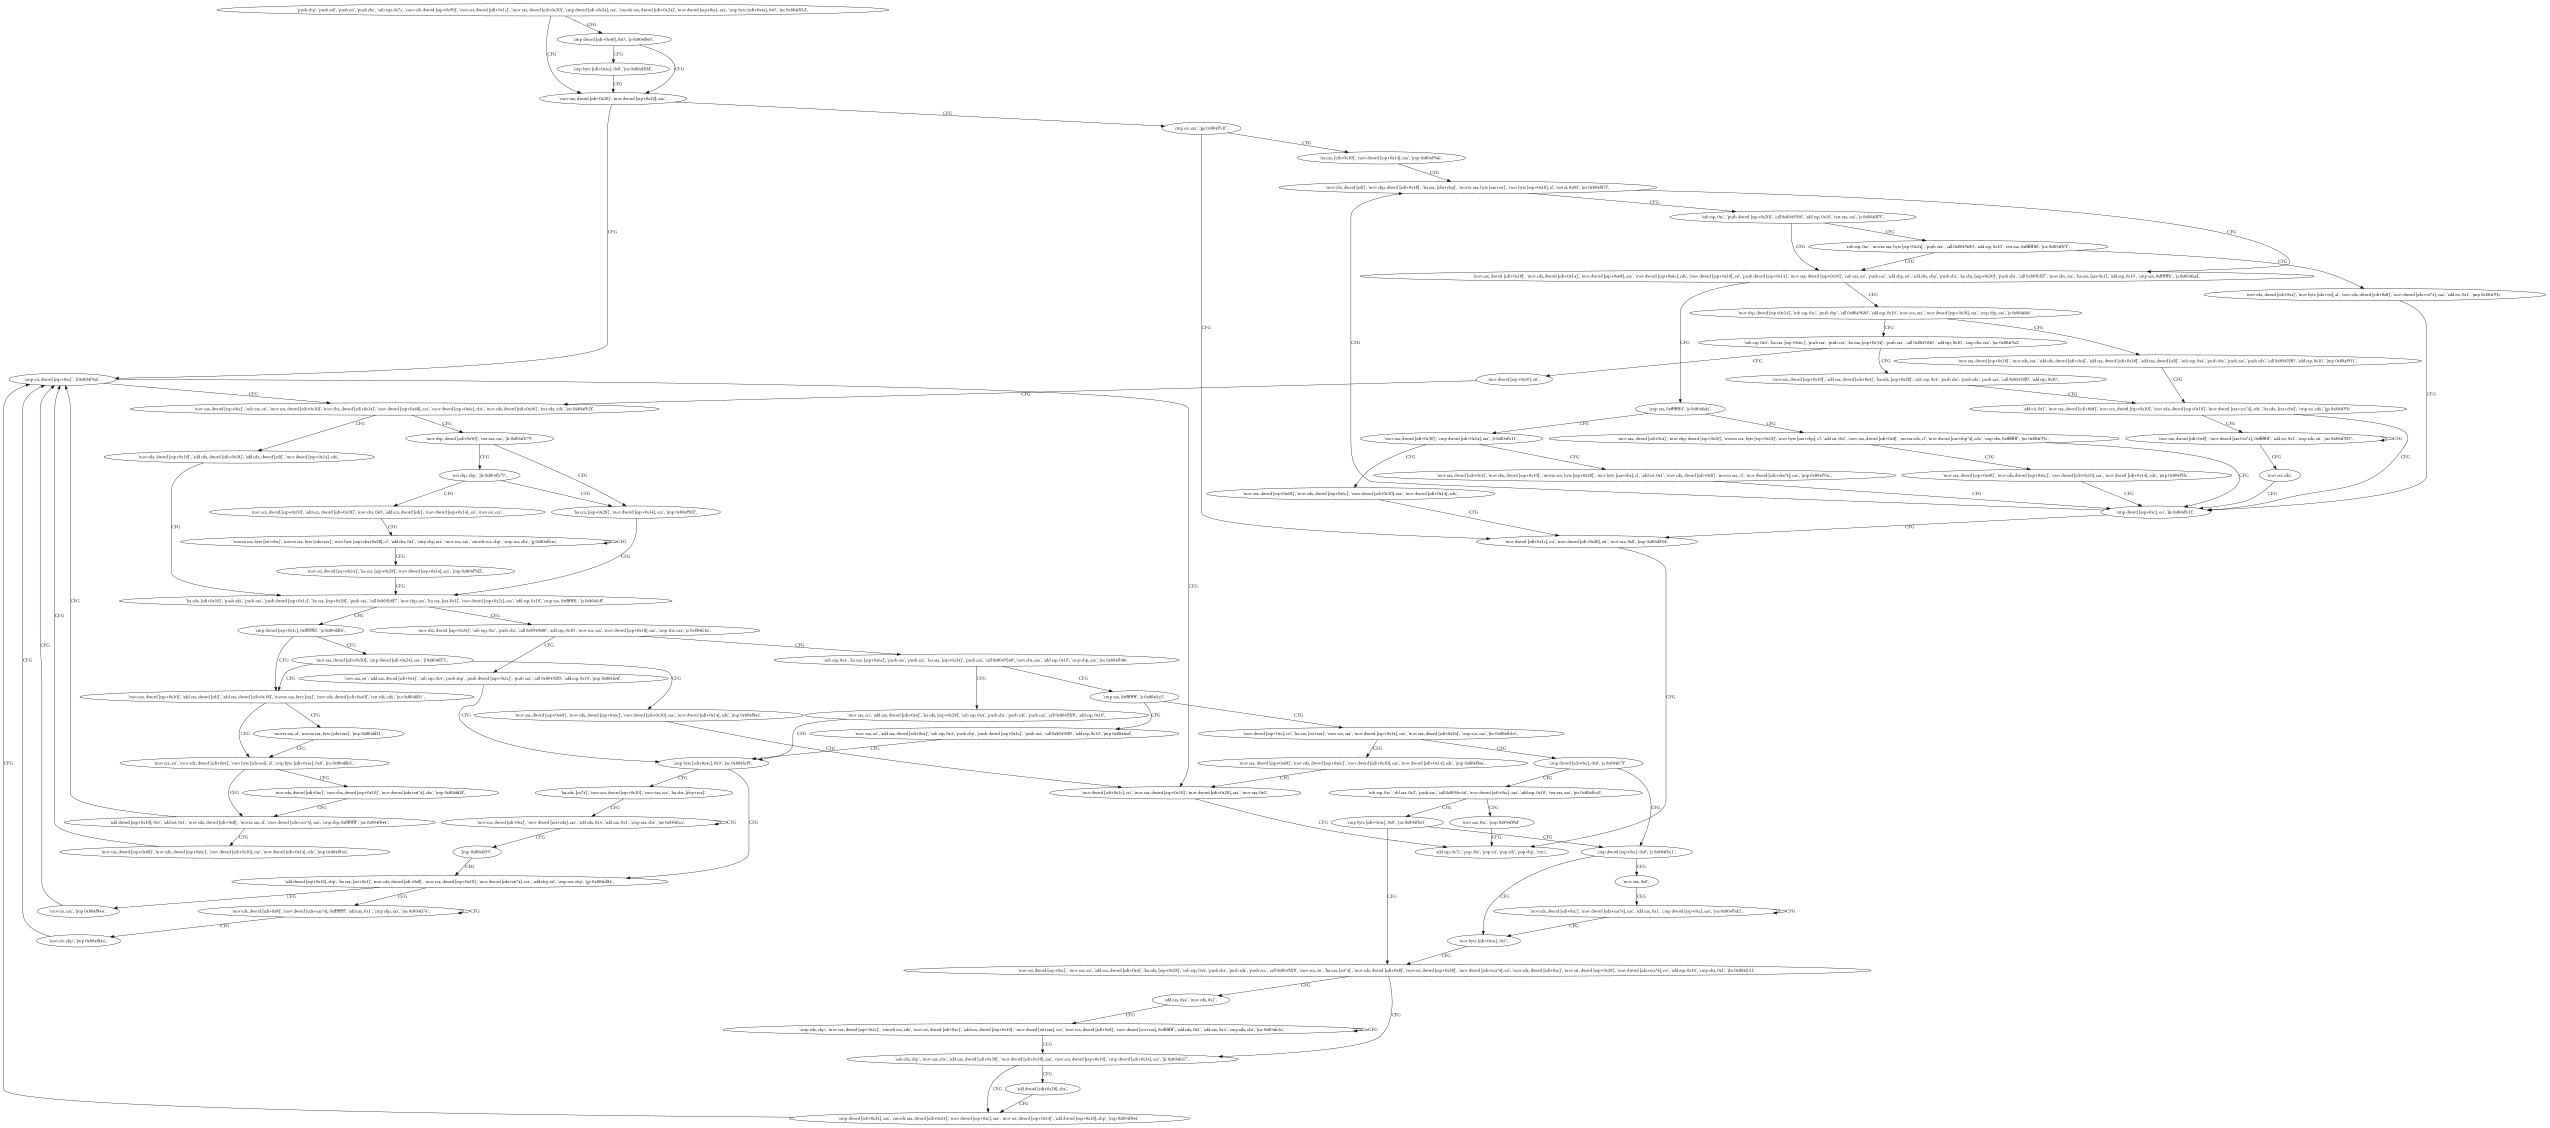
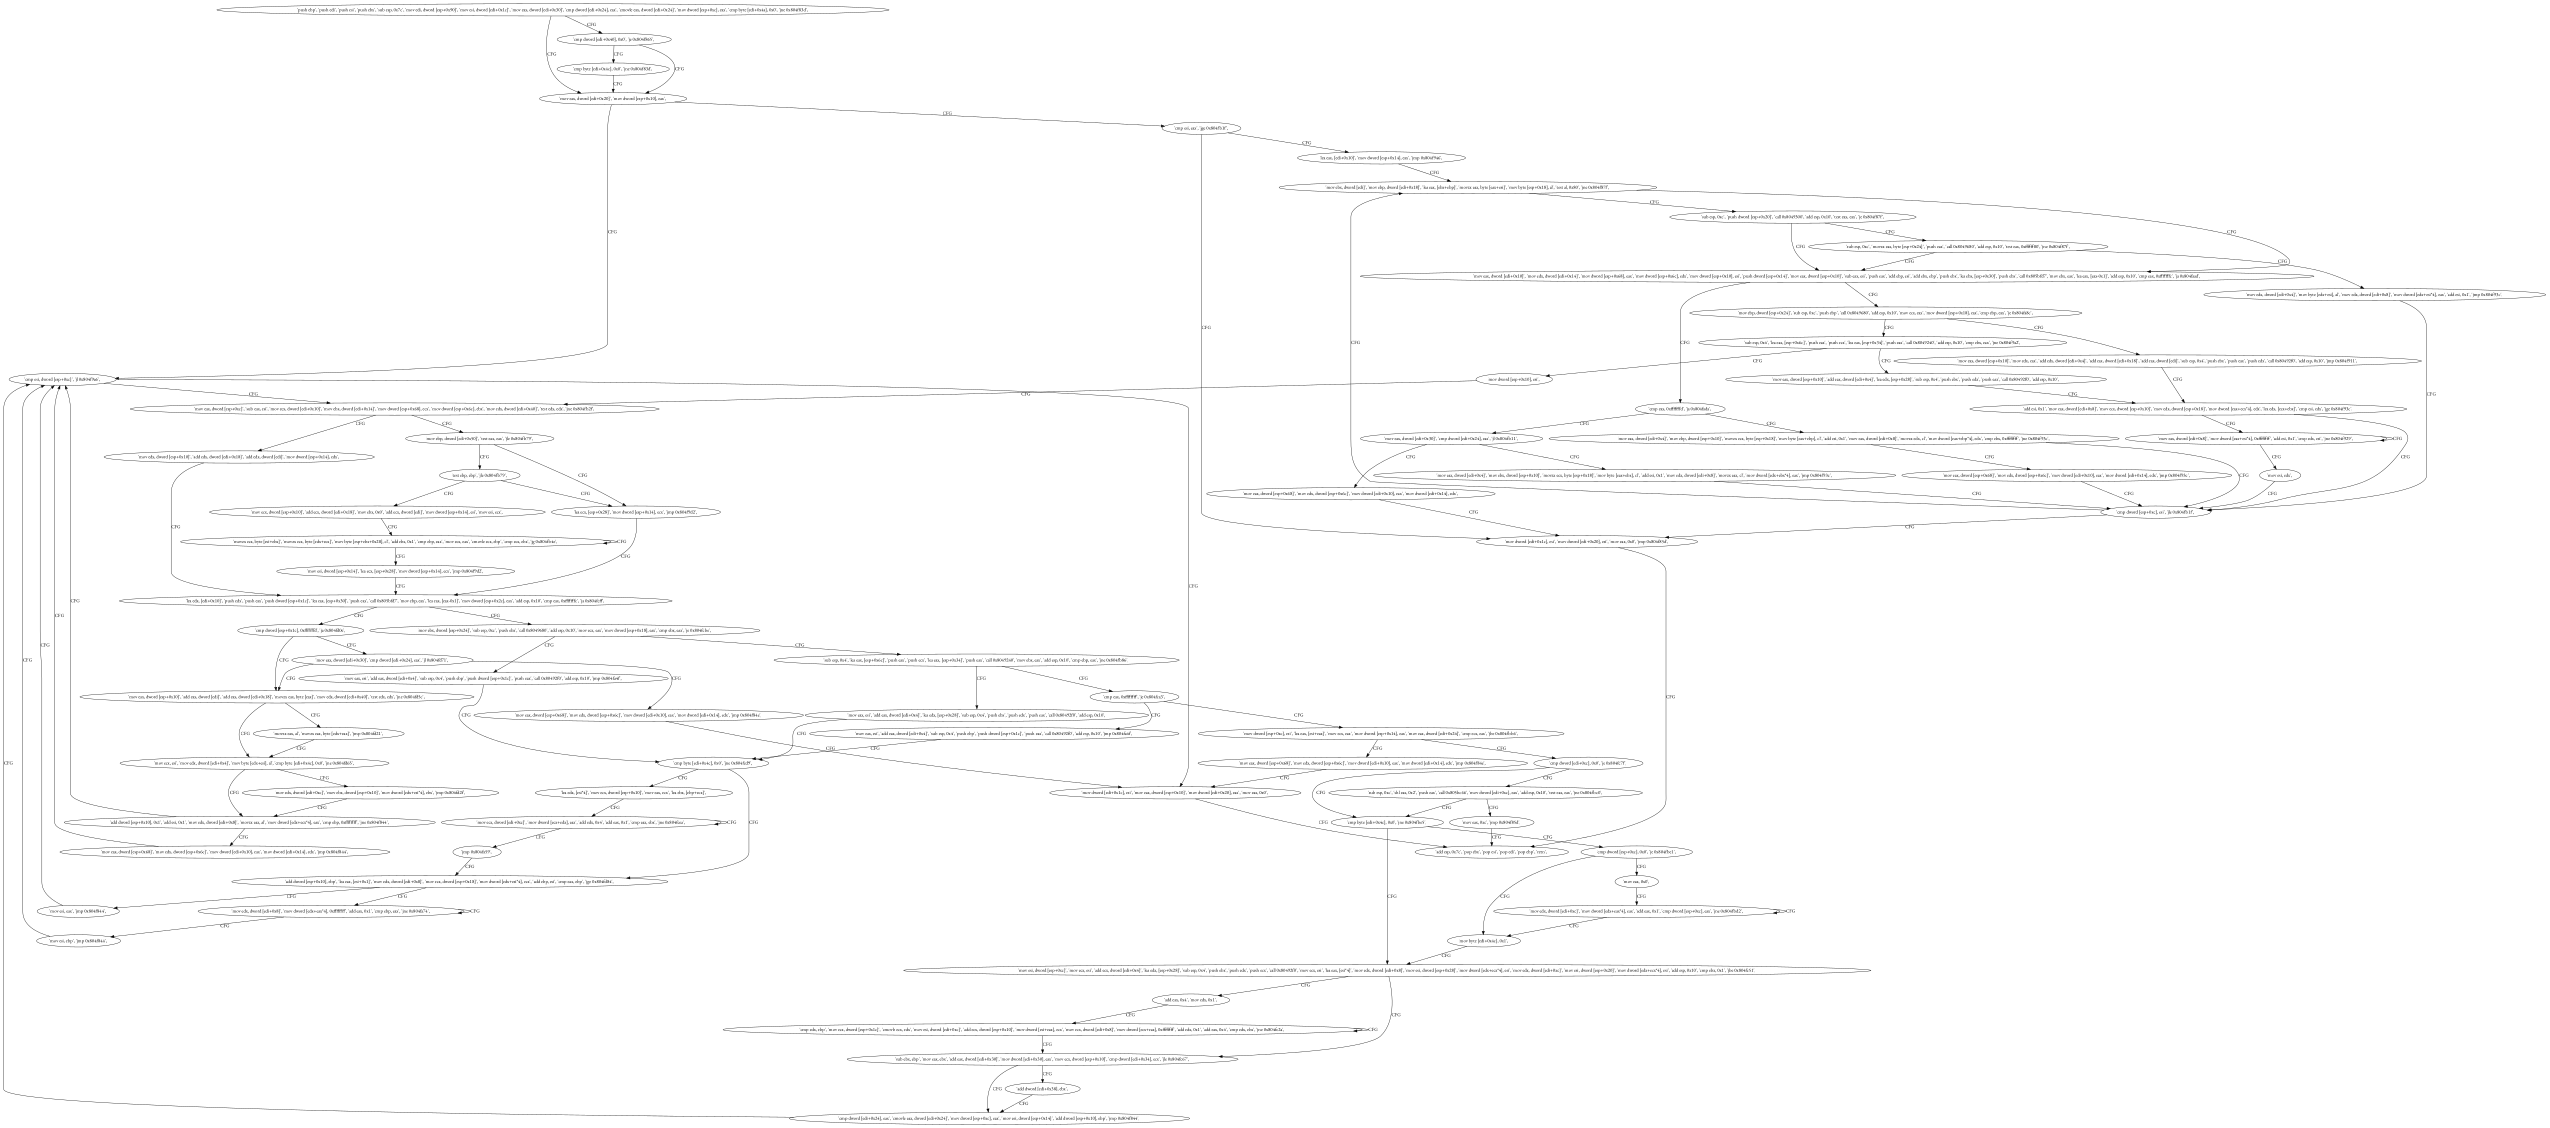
(1650, 798) -> (1403, 773)
